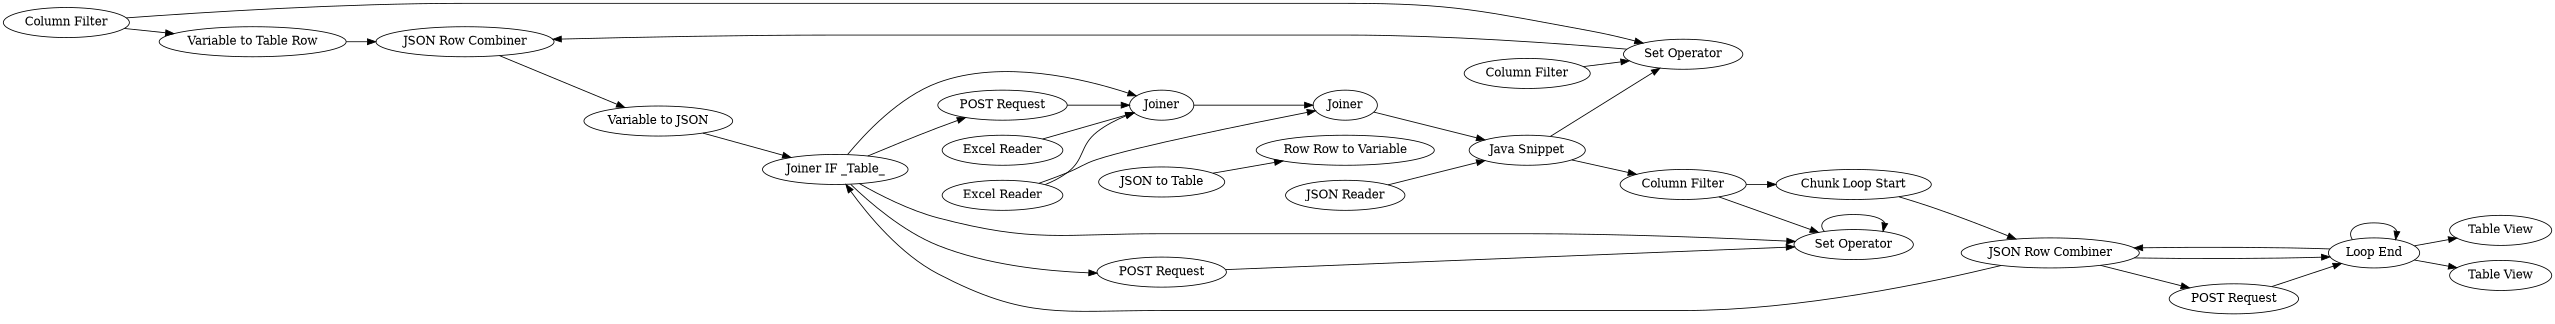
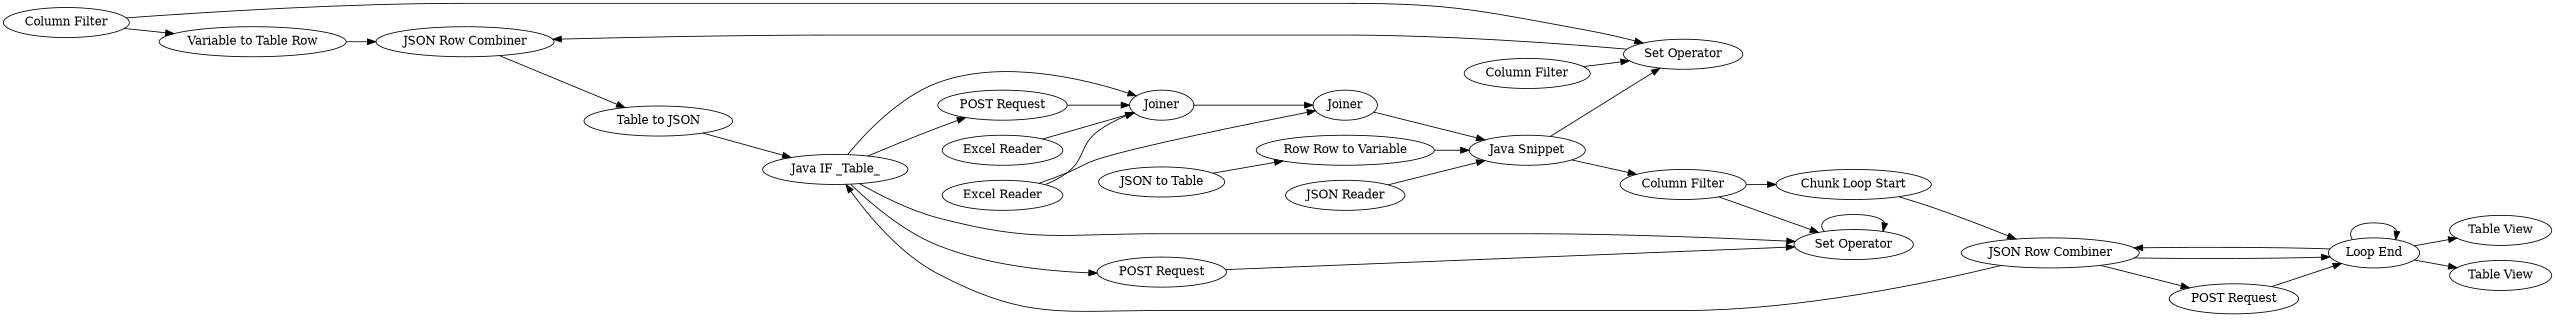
(658, 121) -> (658, 121)
none -> (1447, 150)
(835, 169) -> (835, 169)
